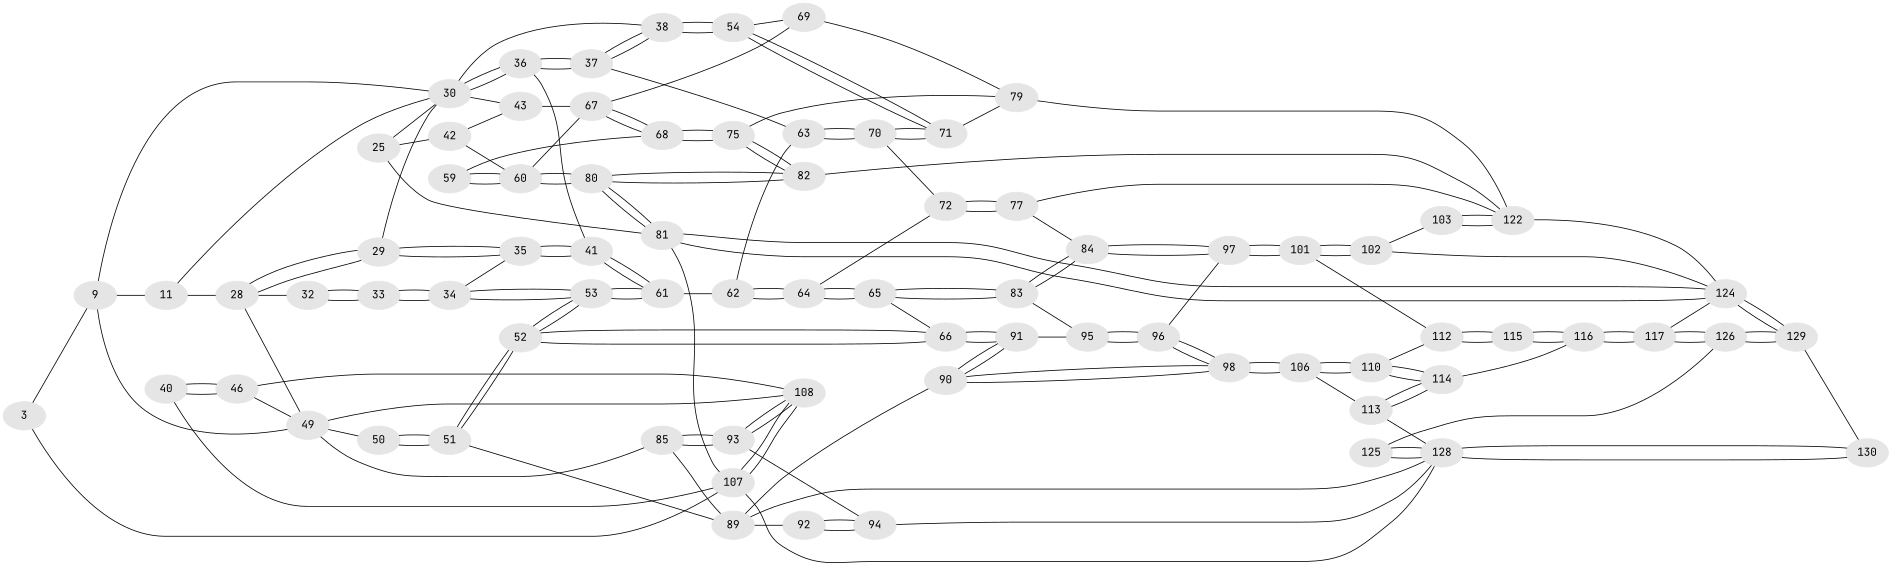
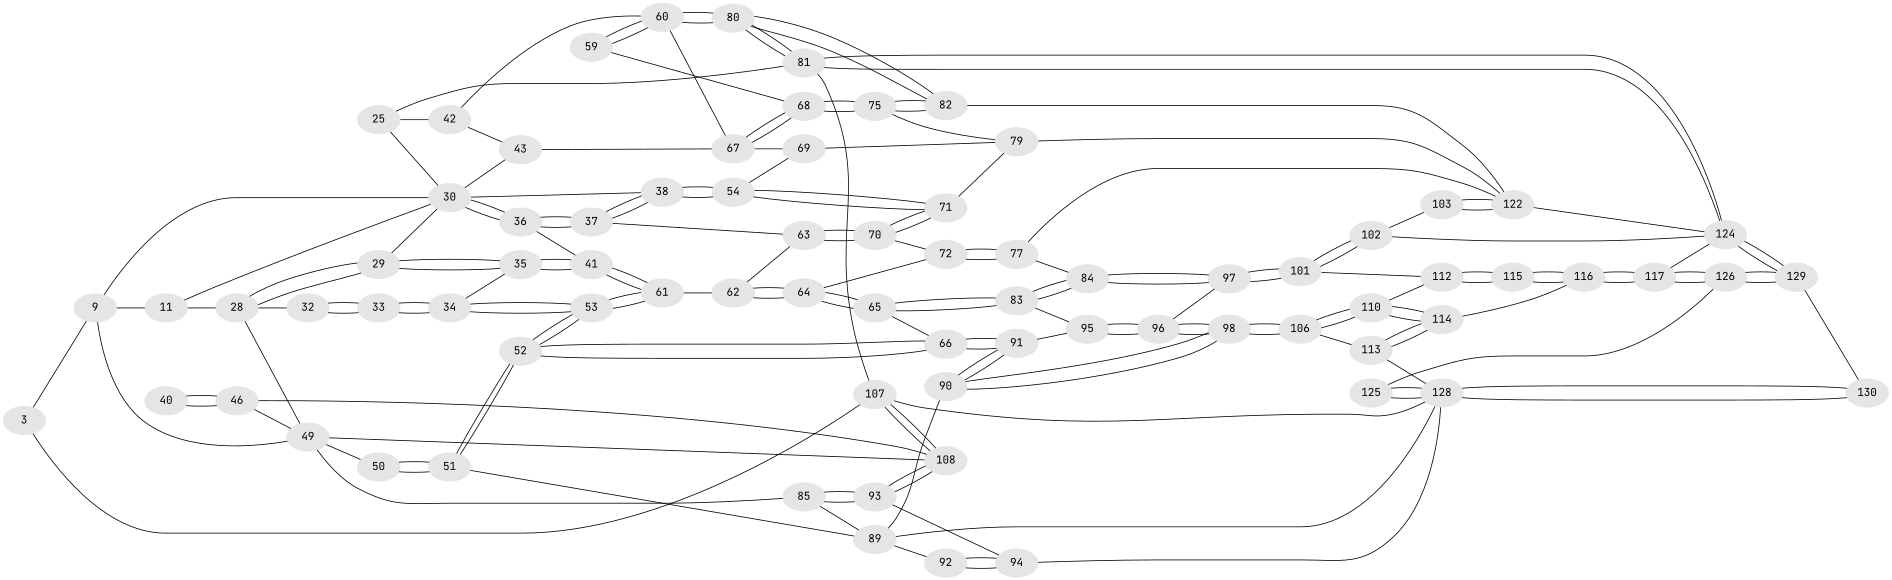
(423, 506) -> none
